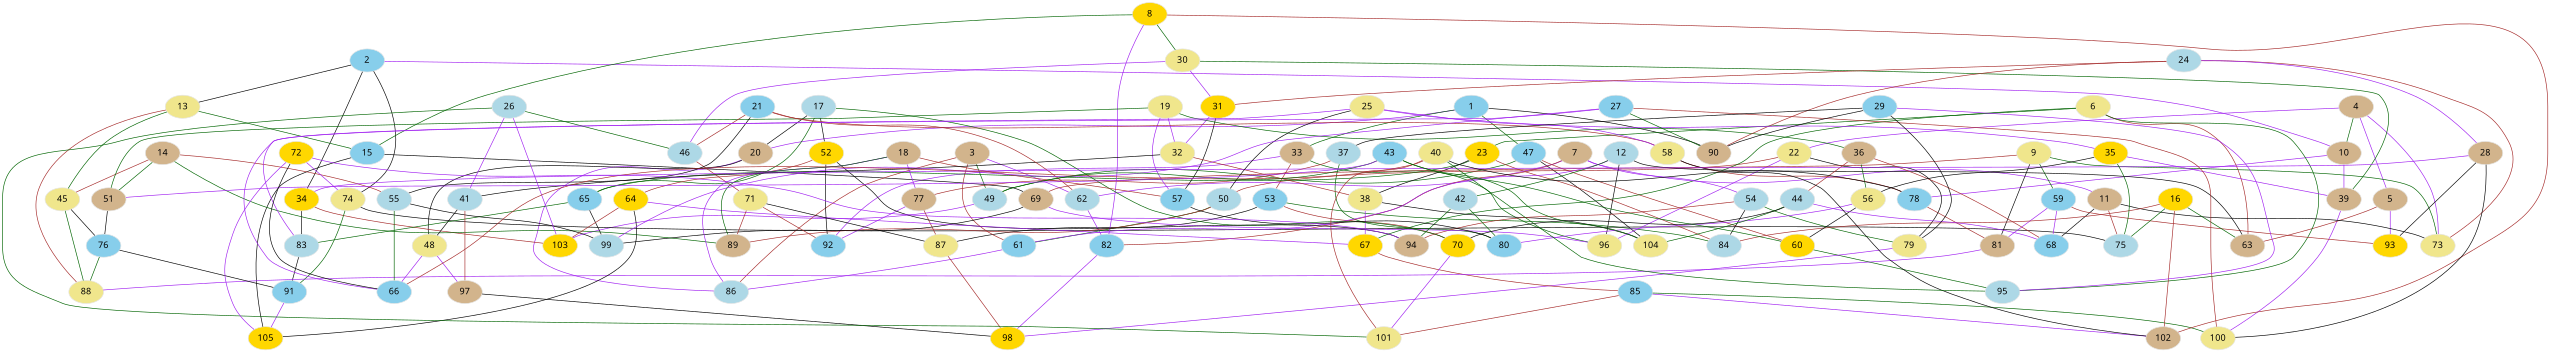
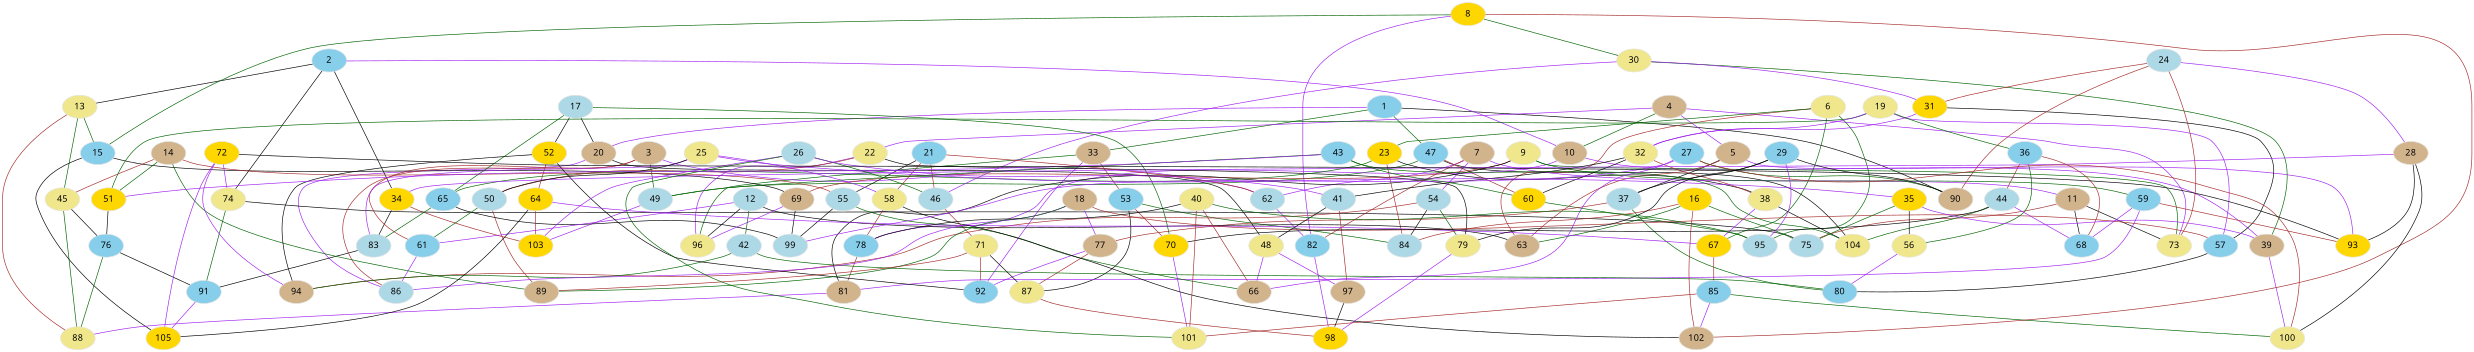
(1859, 153) -> (2025, 153)
none -> (1679, 177)
(109, 199) -> (109, 199)
(1833, 223) -> (1564, 184)
(281, 259) -> (1293, 167)
(394, 292) -> (1254, 292)
